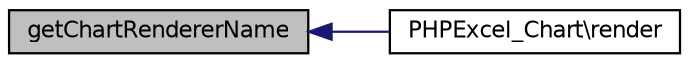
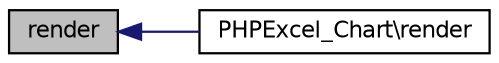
(159, 32) -> (63, 32)
